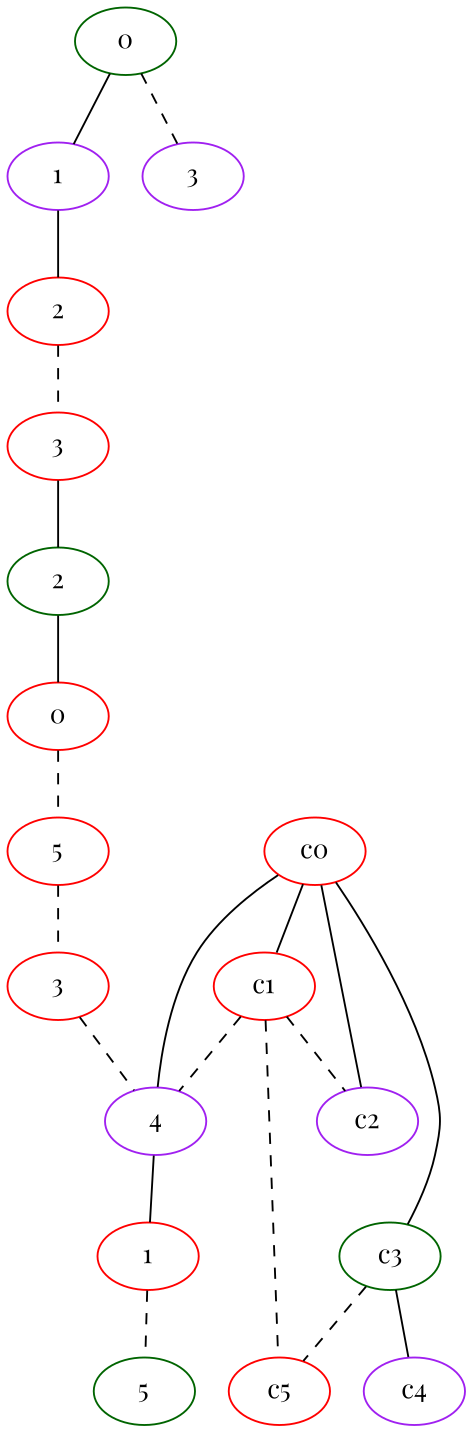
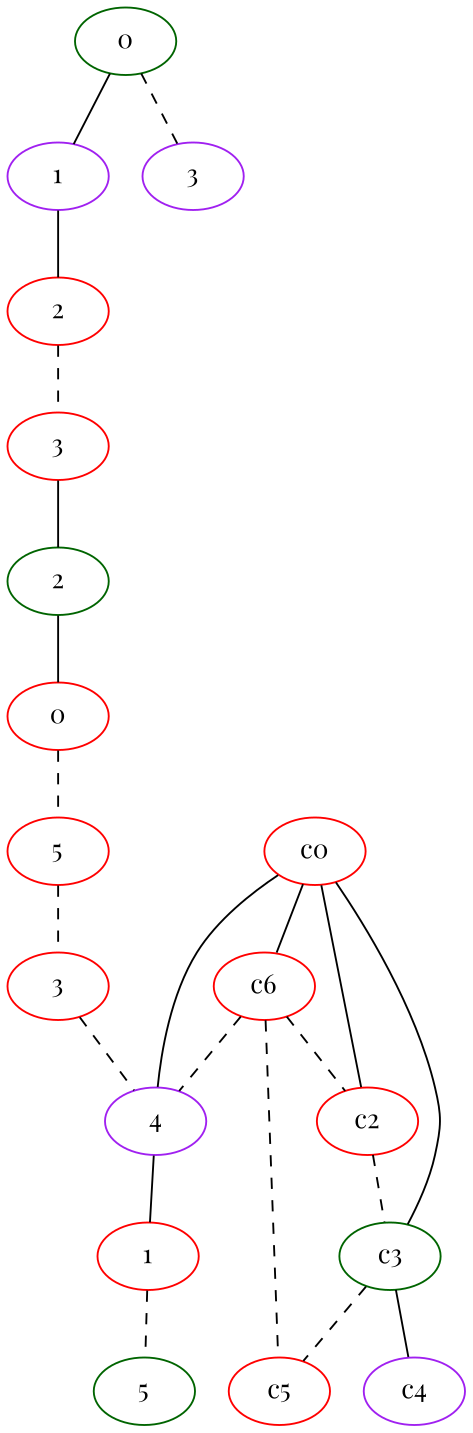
(264, 986) -> (264, 986)
(368, 1121) -> (368, 1121)
none -> (379, 1188)
